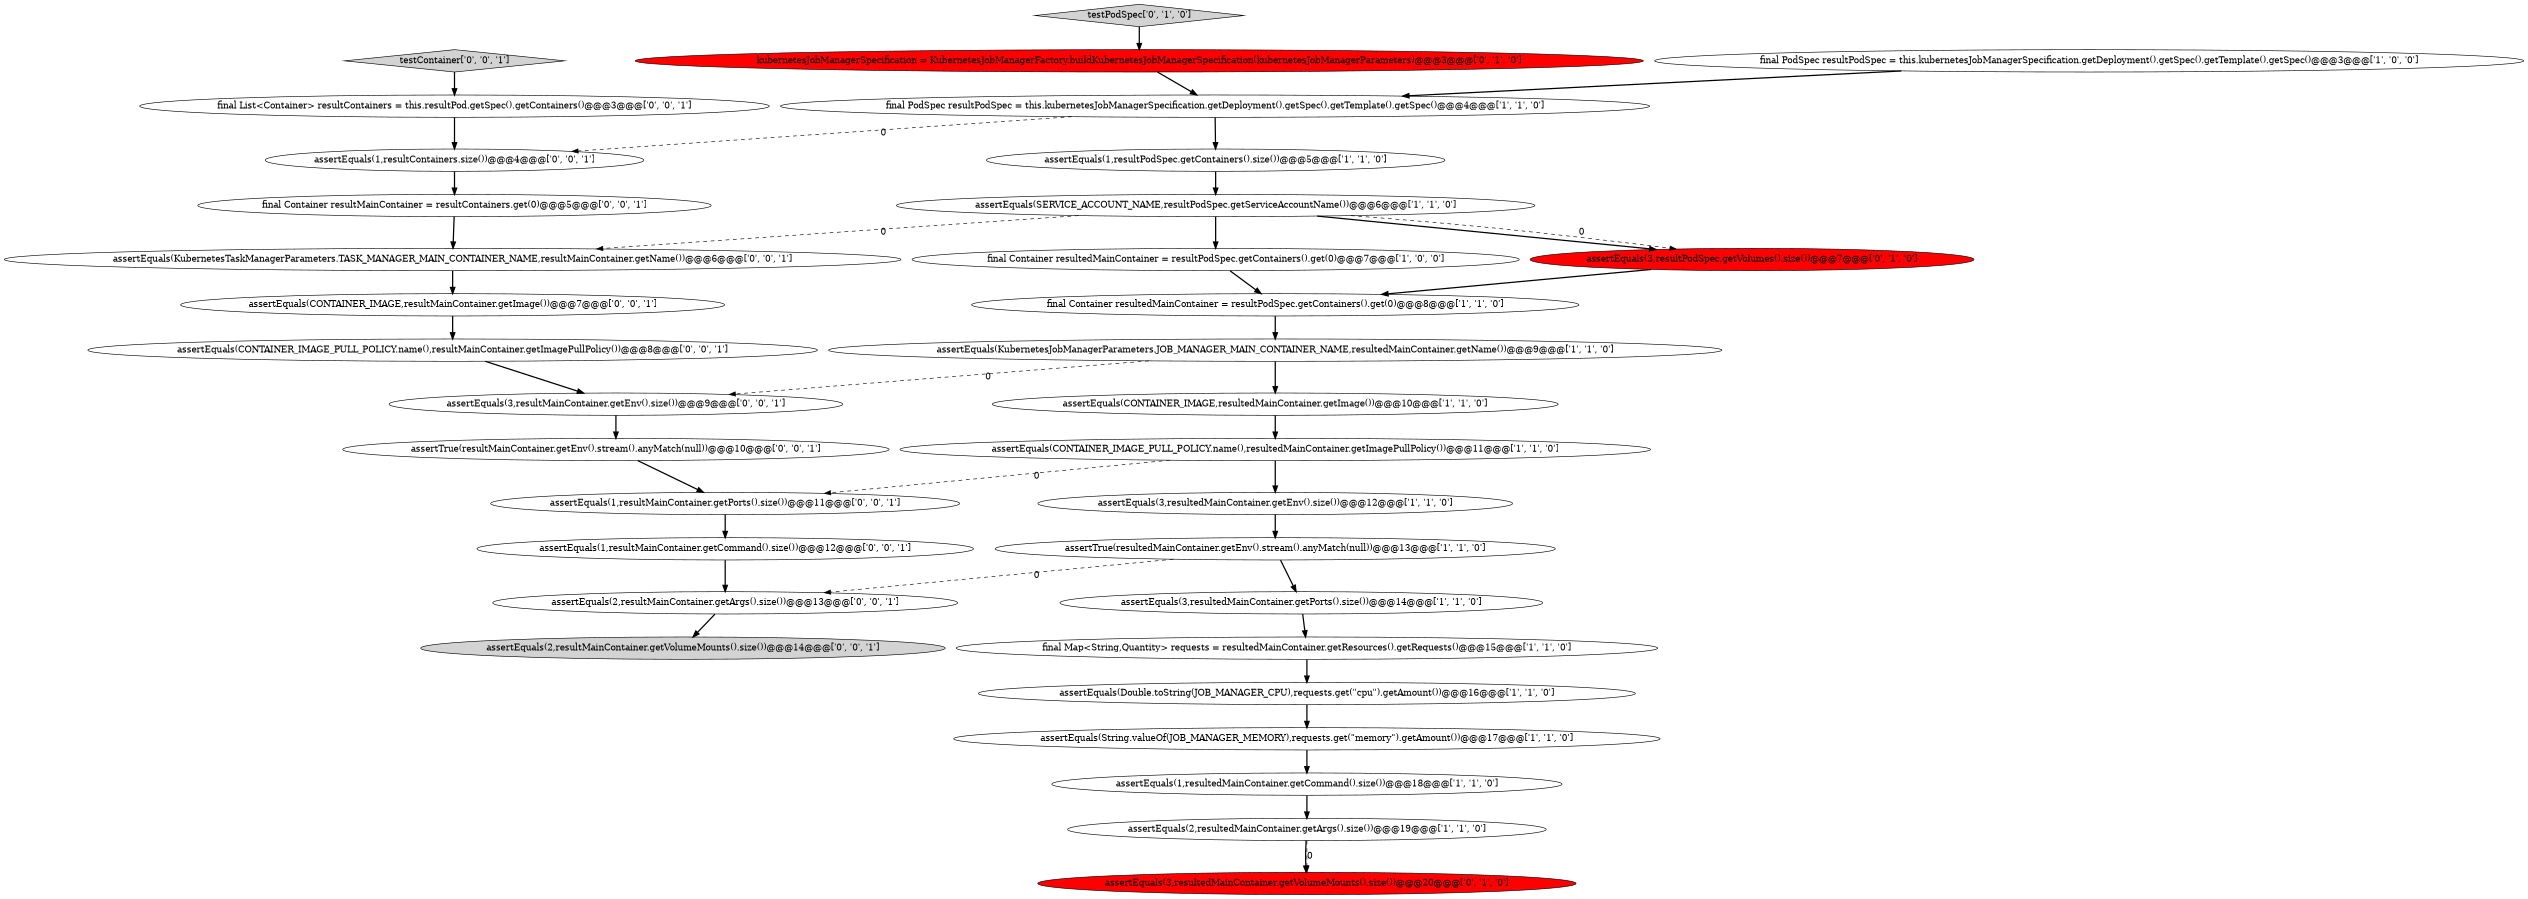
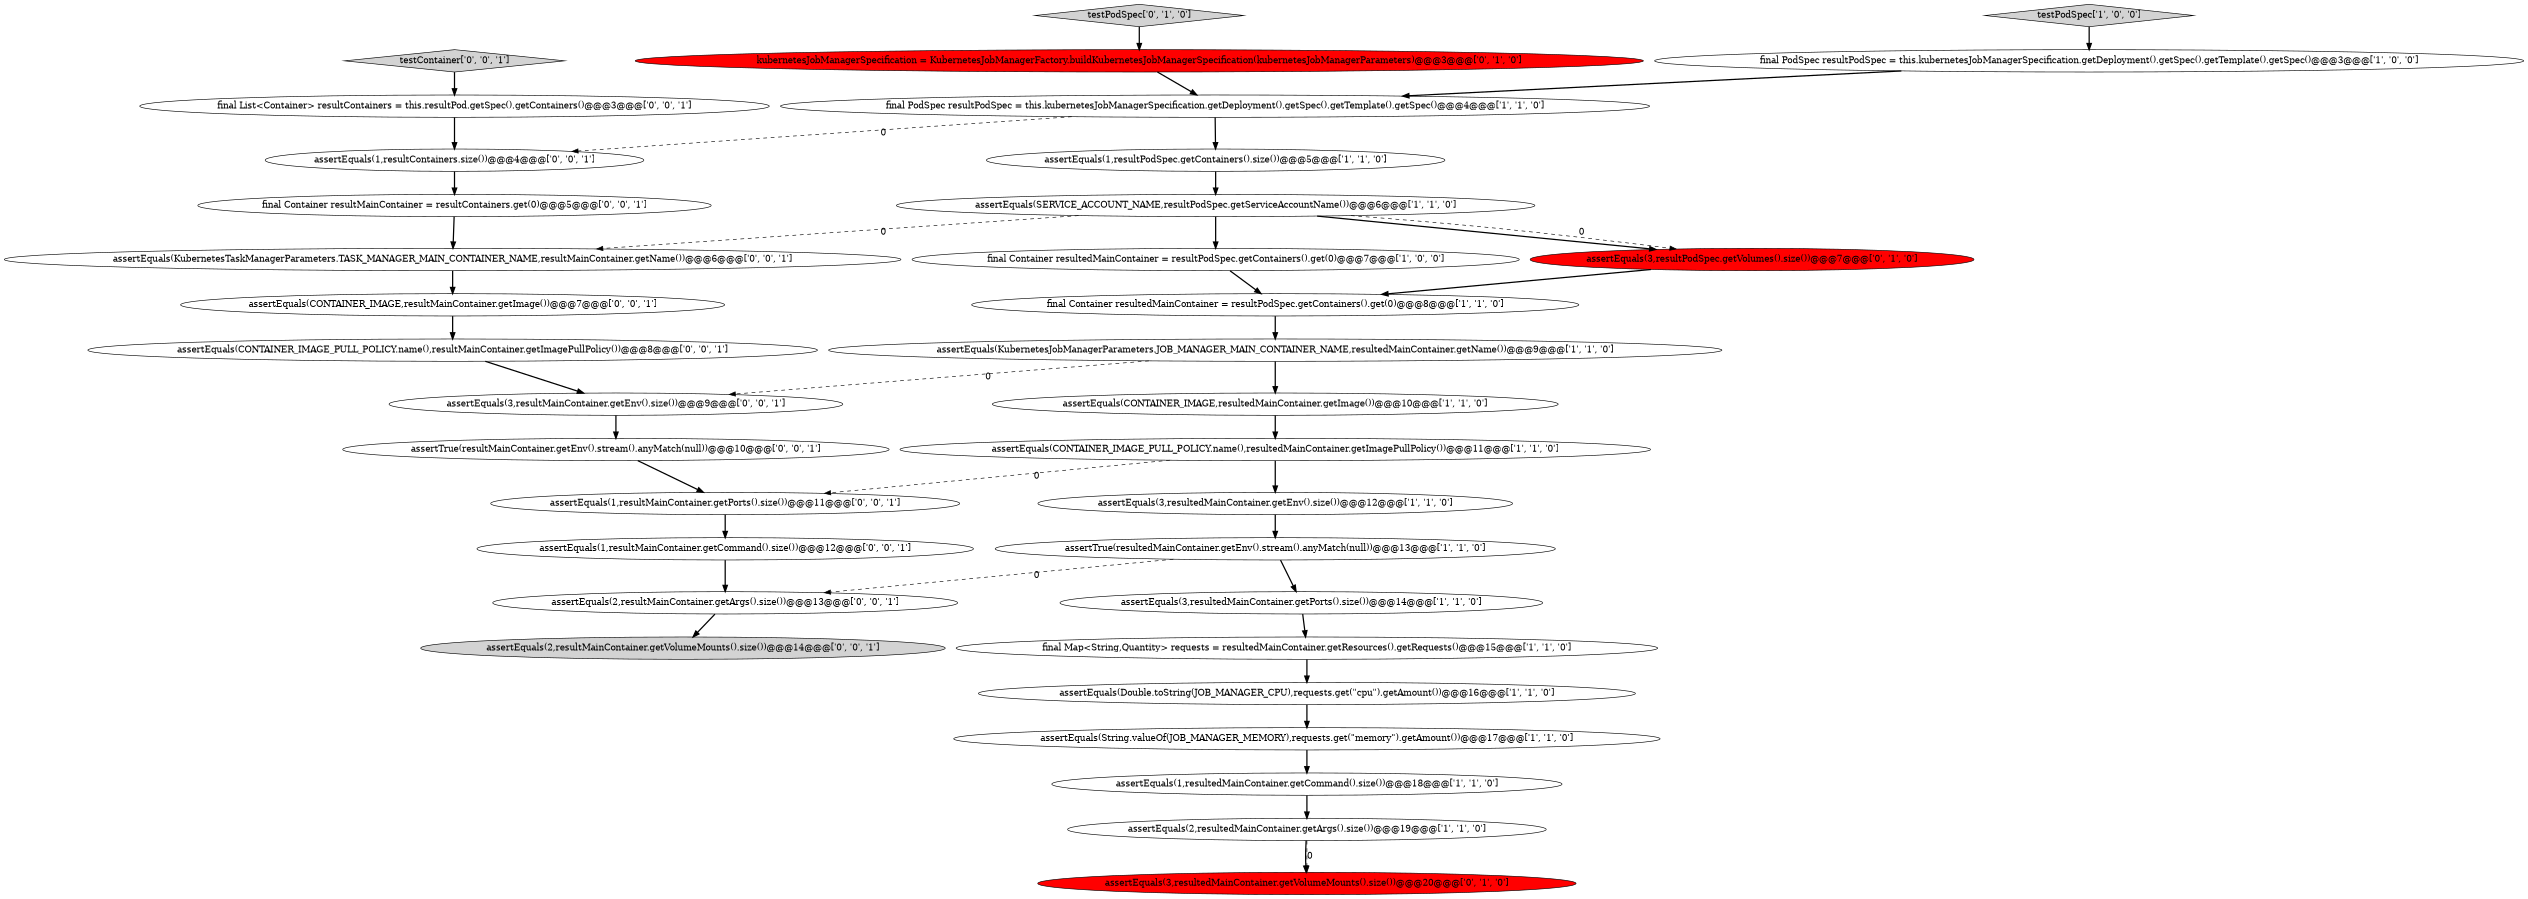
none -> (2089, 16)
